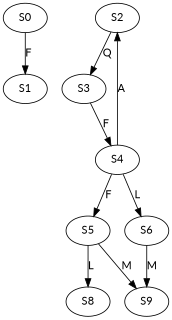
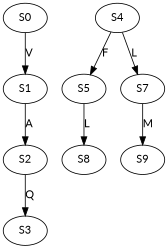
(29, 53) -> (29, 53)
(117, 93) -> (25, 120)
(99, 121) -> none
(147, 231) -> (143, 89)
(115, 263) -> none
